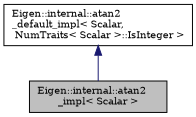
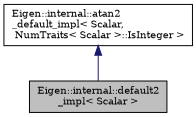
(98, 97) -> (98, 97)
